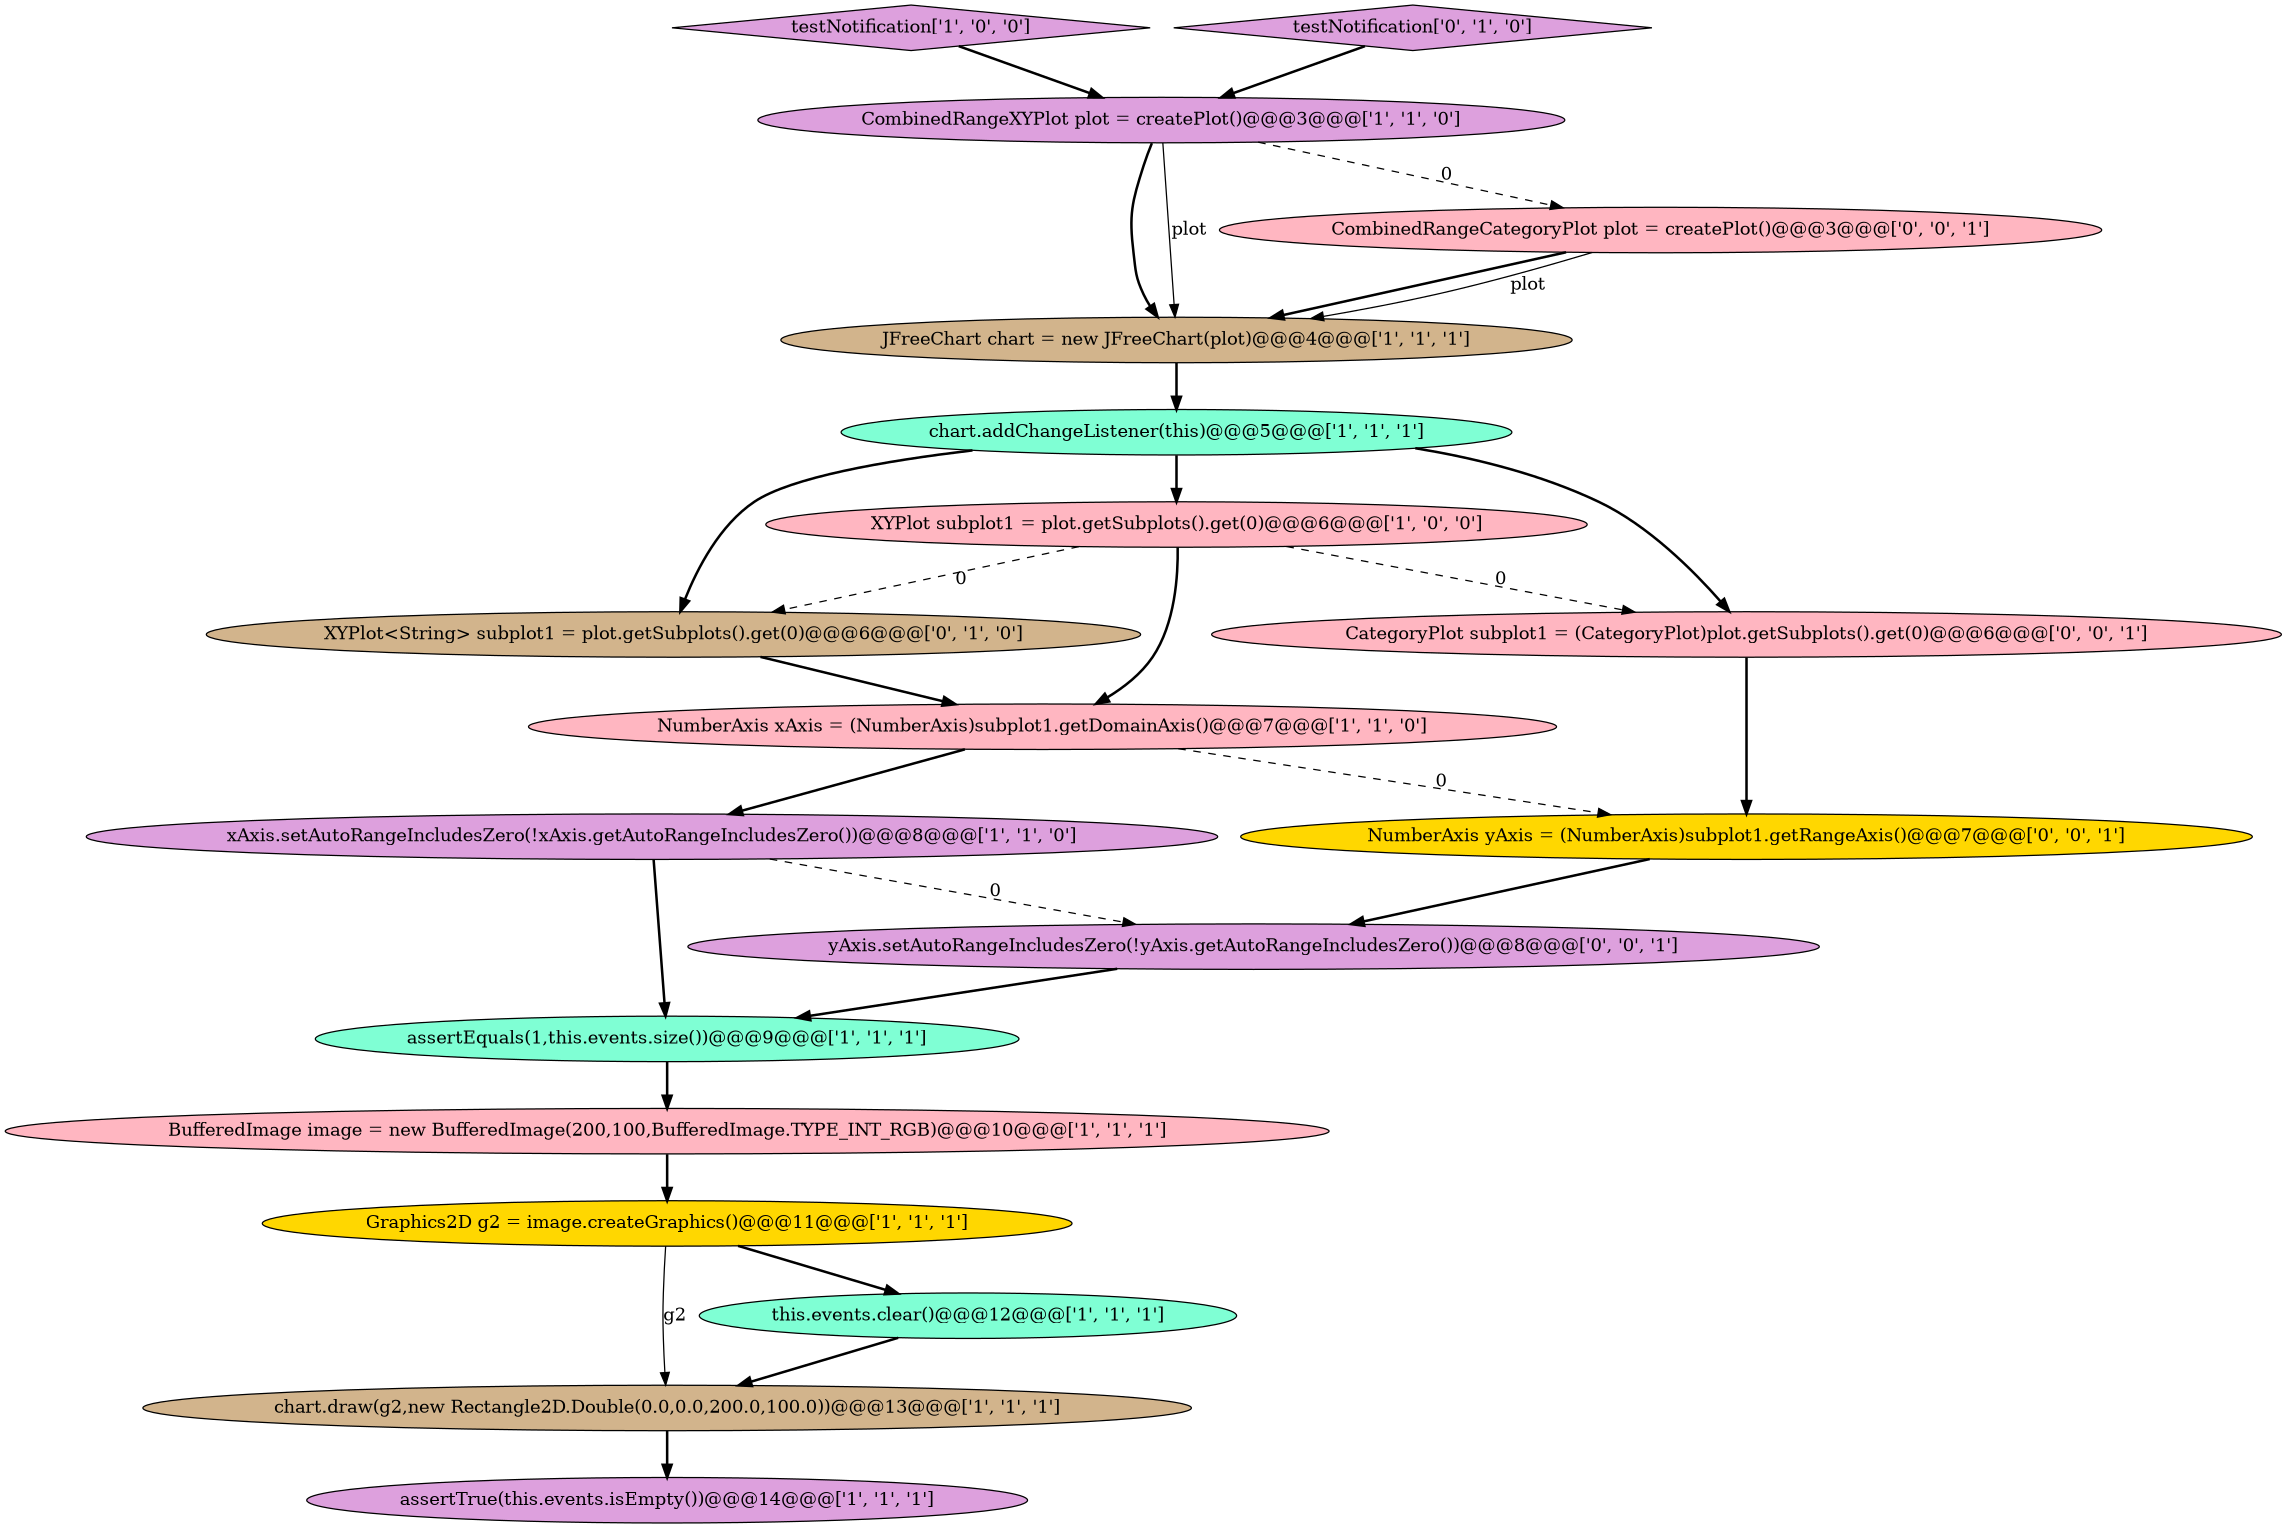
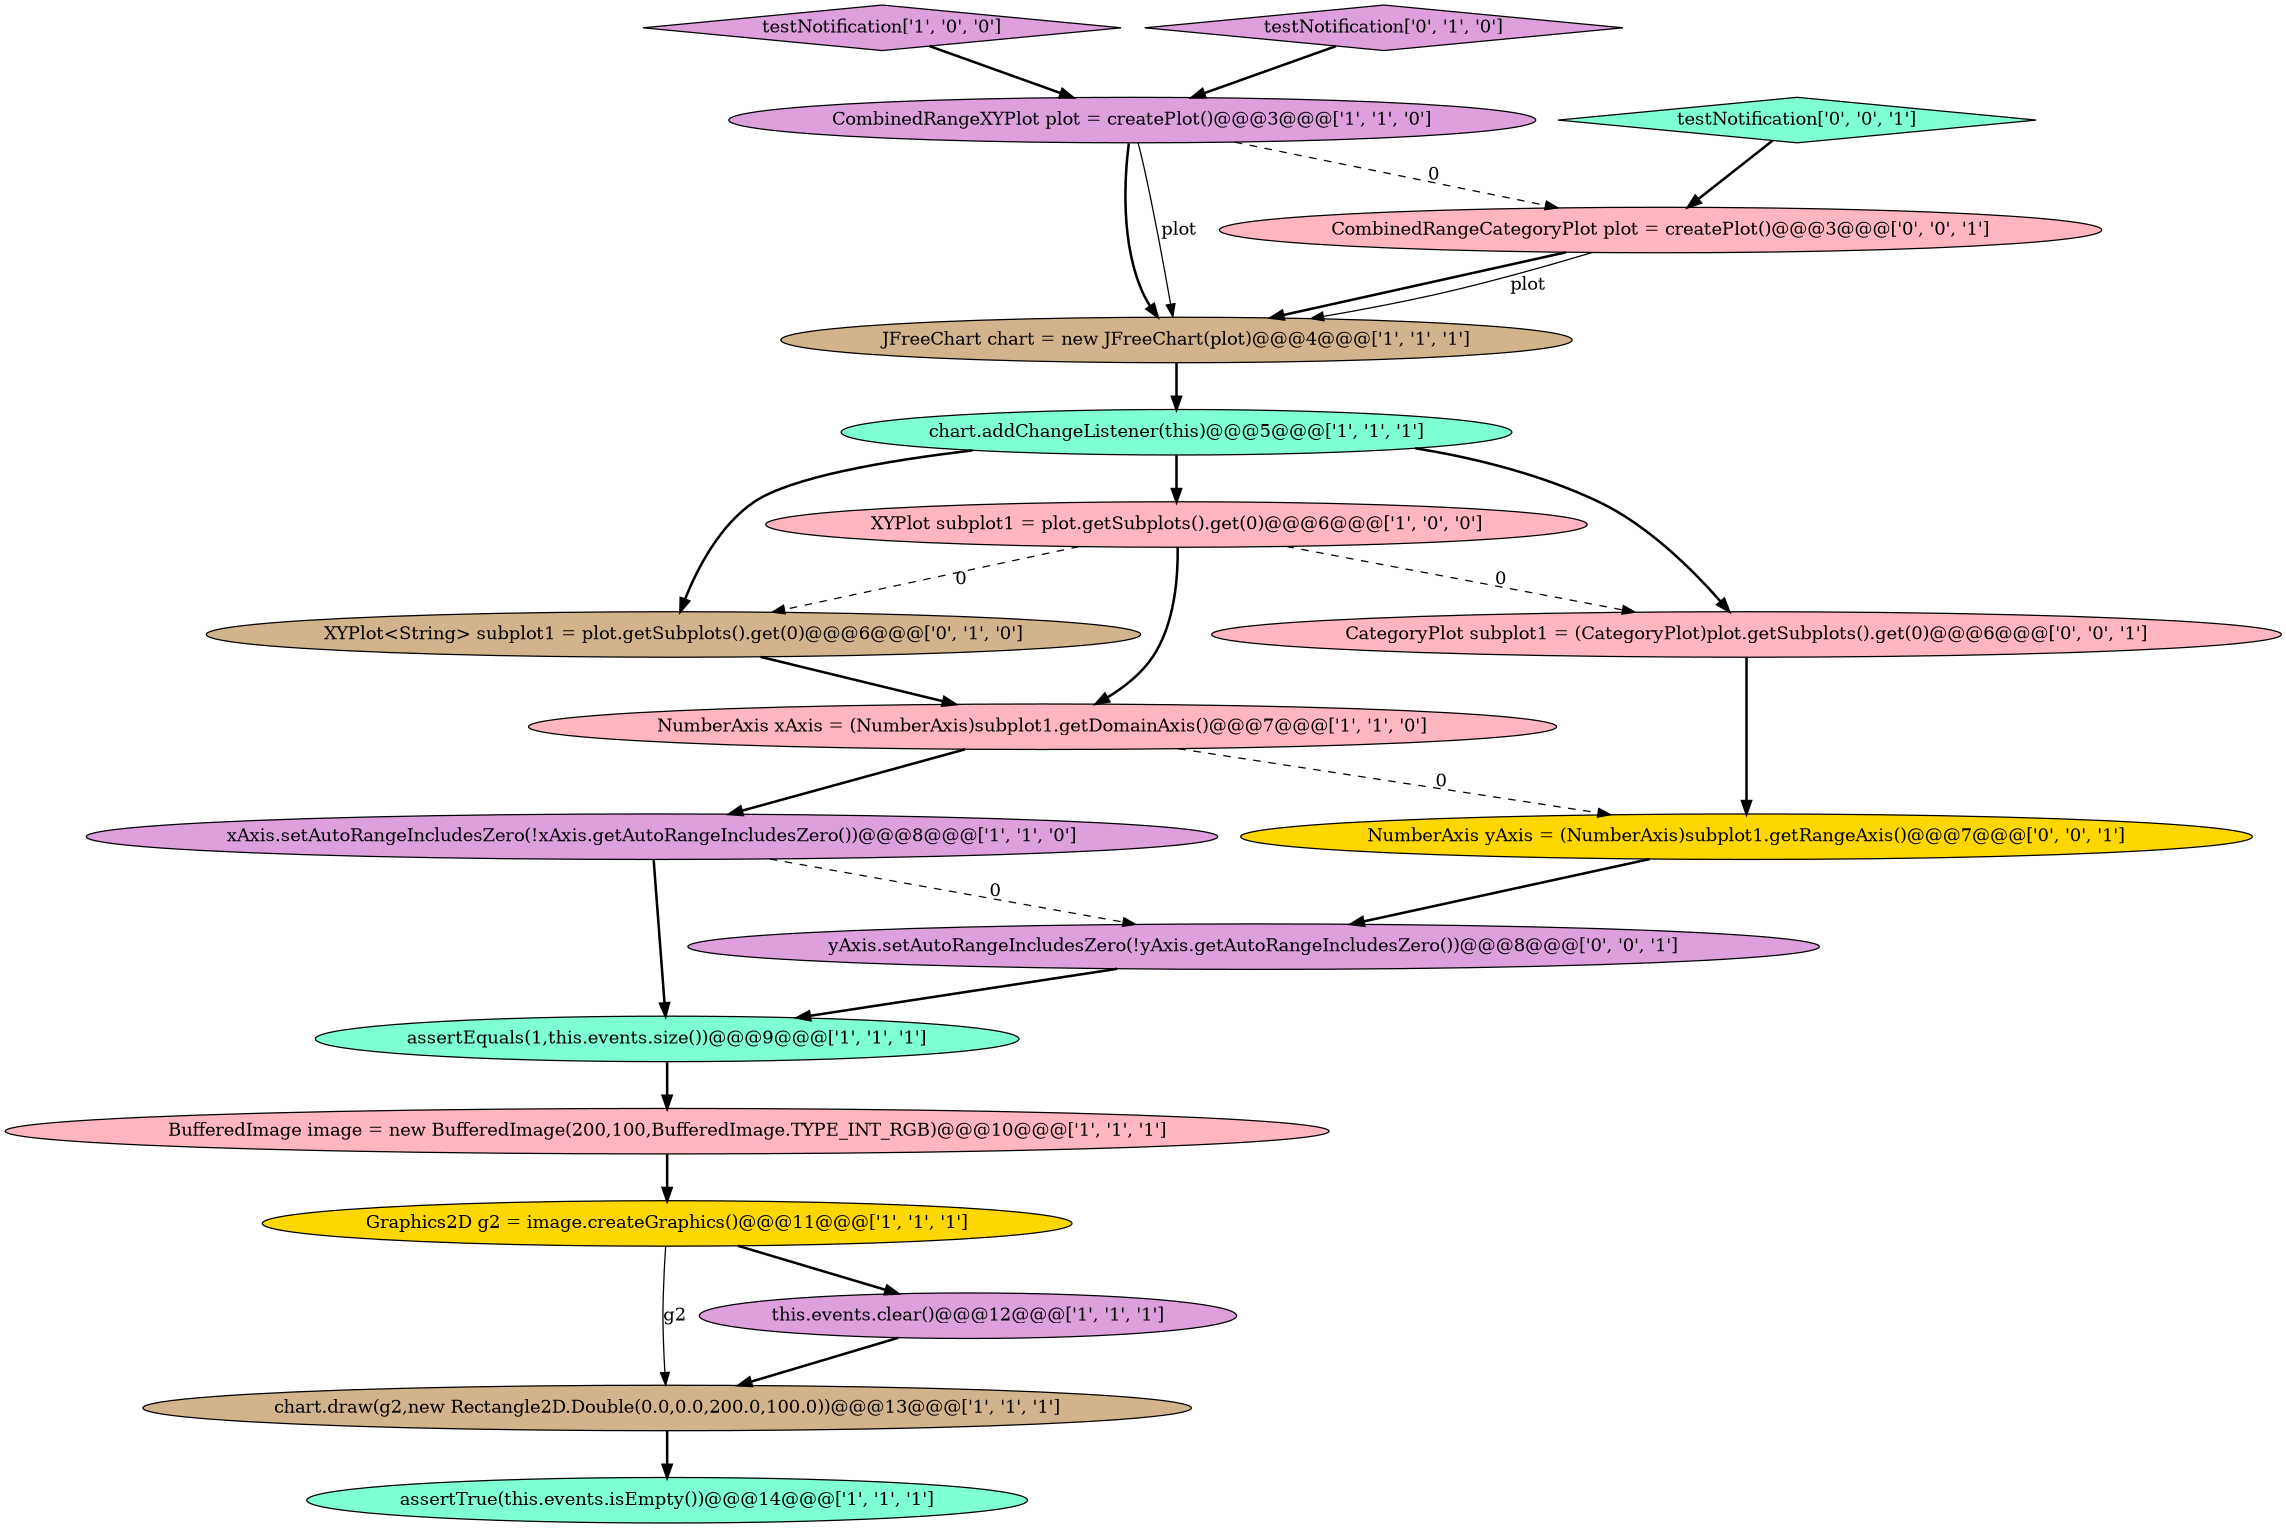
none -> (1797, 120)
(968, 1316) -> (968, 1316)
(667, 1500) -> (667, 1500)
